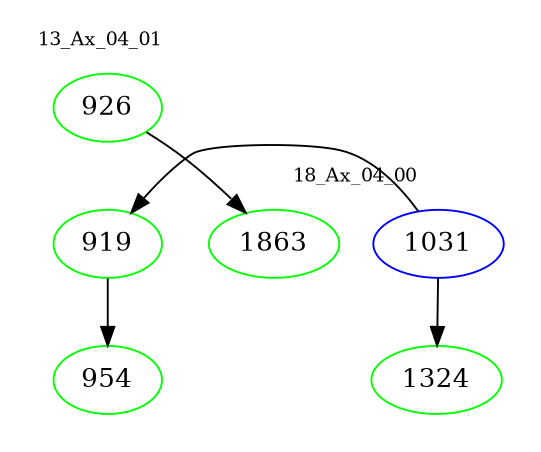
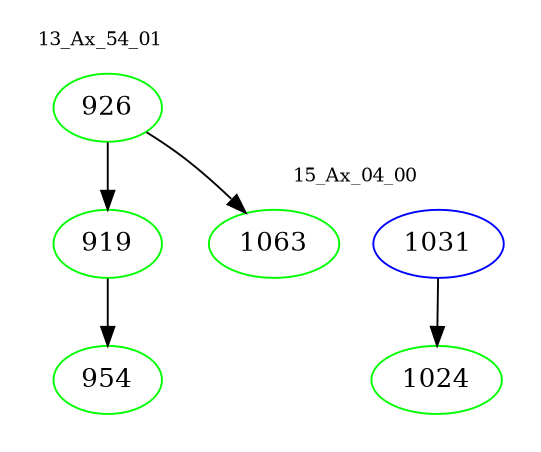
(100, 41) -> (100, 41)
(283, 145) -> (108, 167)
(355, 177) -> (355, 177)
(274, 244) -> (274, 244)
(437, 380) -> (437, 380)
